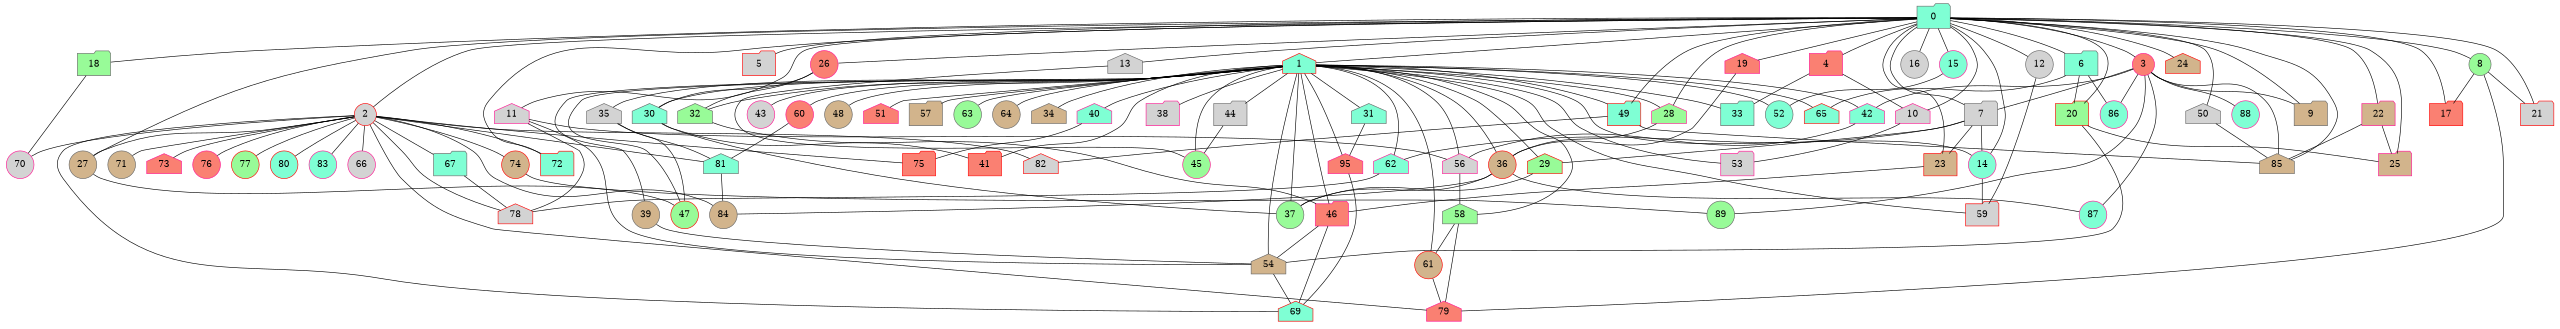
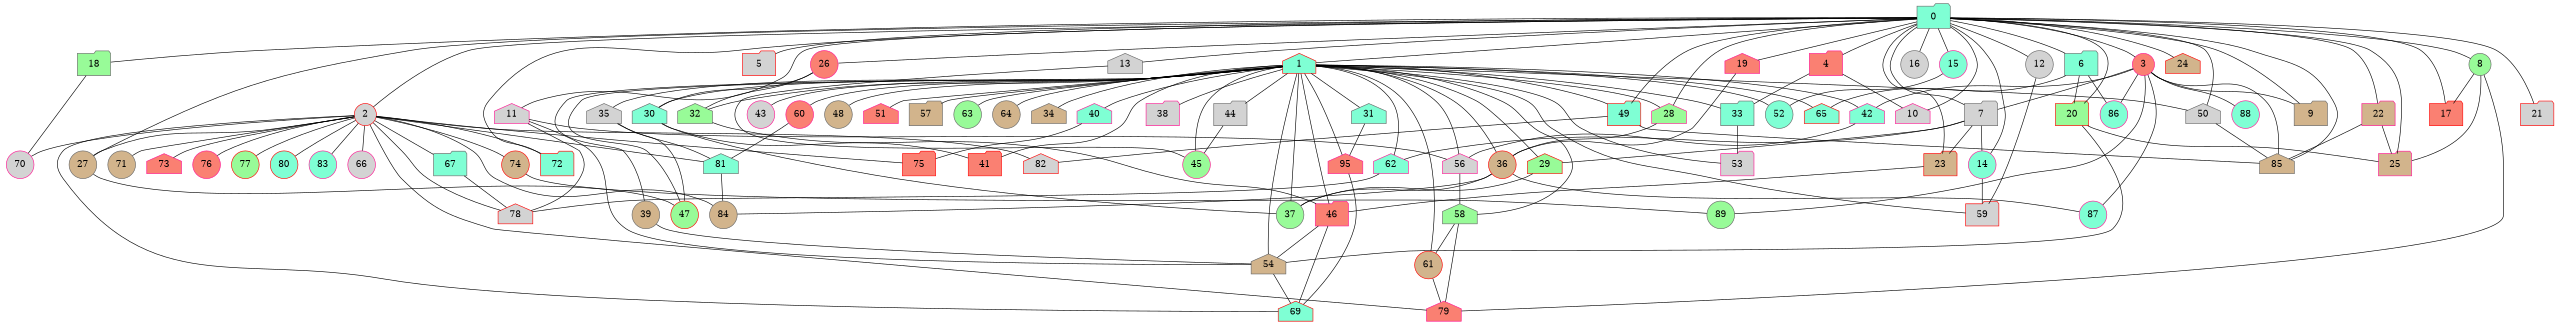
(2507, 88) -> (2465, 133)
(1604, 129) -> (1774, 82)
(1828, 148) -> (1737, 140)
